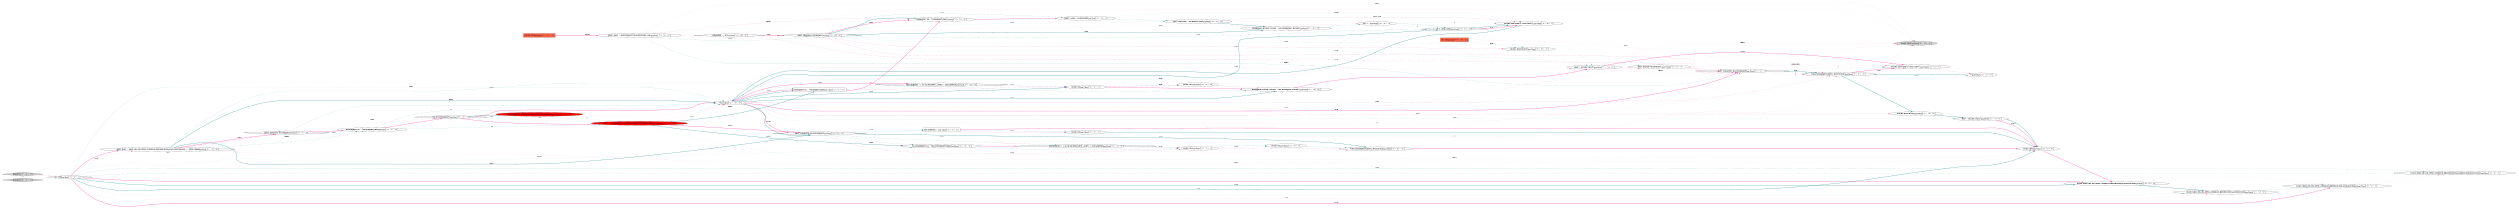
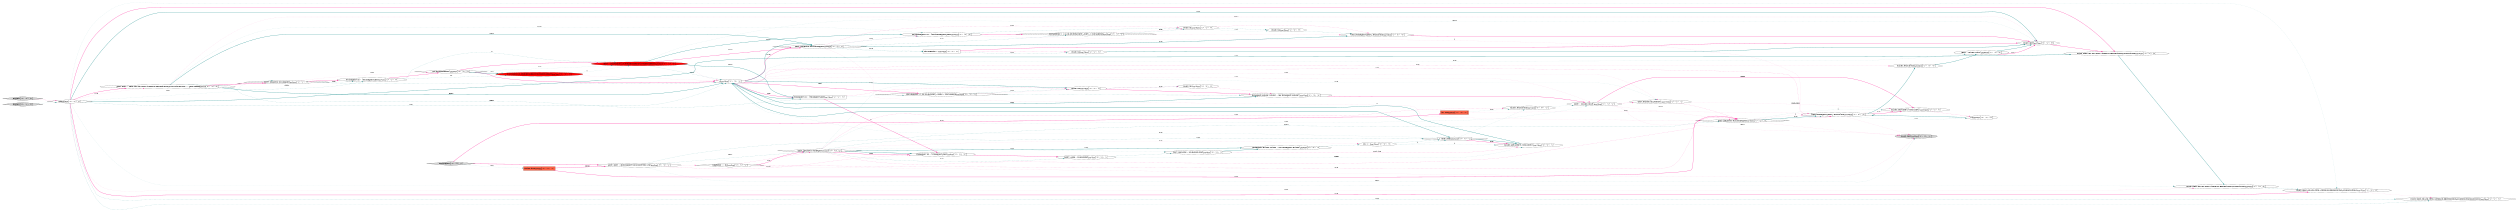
(1243, 111) -> (1167, 177)
none -> (451, 164)
